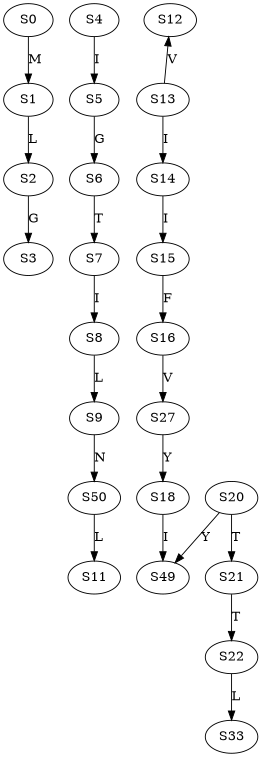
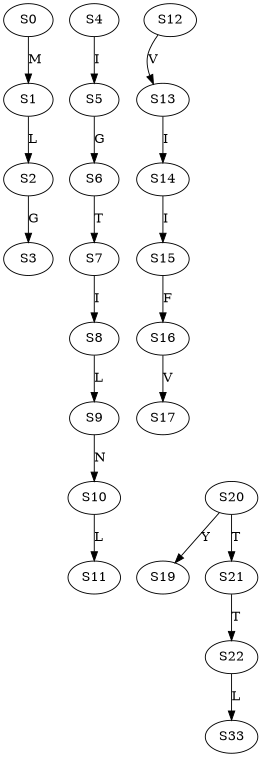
(166, 65) -> (148, 54)
(163, 418) -> (163, 418)
(94, 498) -> (94, 498)
(163, 498) -> none
(163, 578) -> (163, 578)
